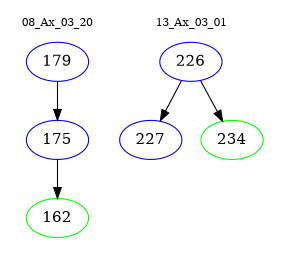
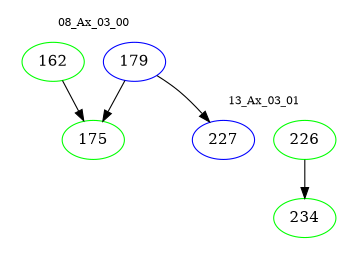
(57, 23) -> (94, 23)
(191, 62) -> (305, 140)
(174, 96) -> (191, 102)
(57, 140) -> (93, 140)
(57, 174) -> (71, 96)
